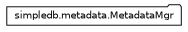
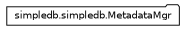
(94, 16) -> (93, 16)
